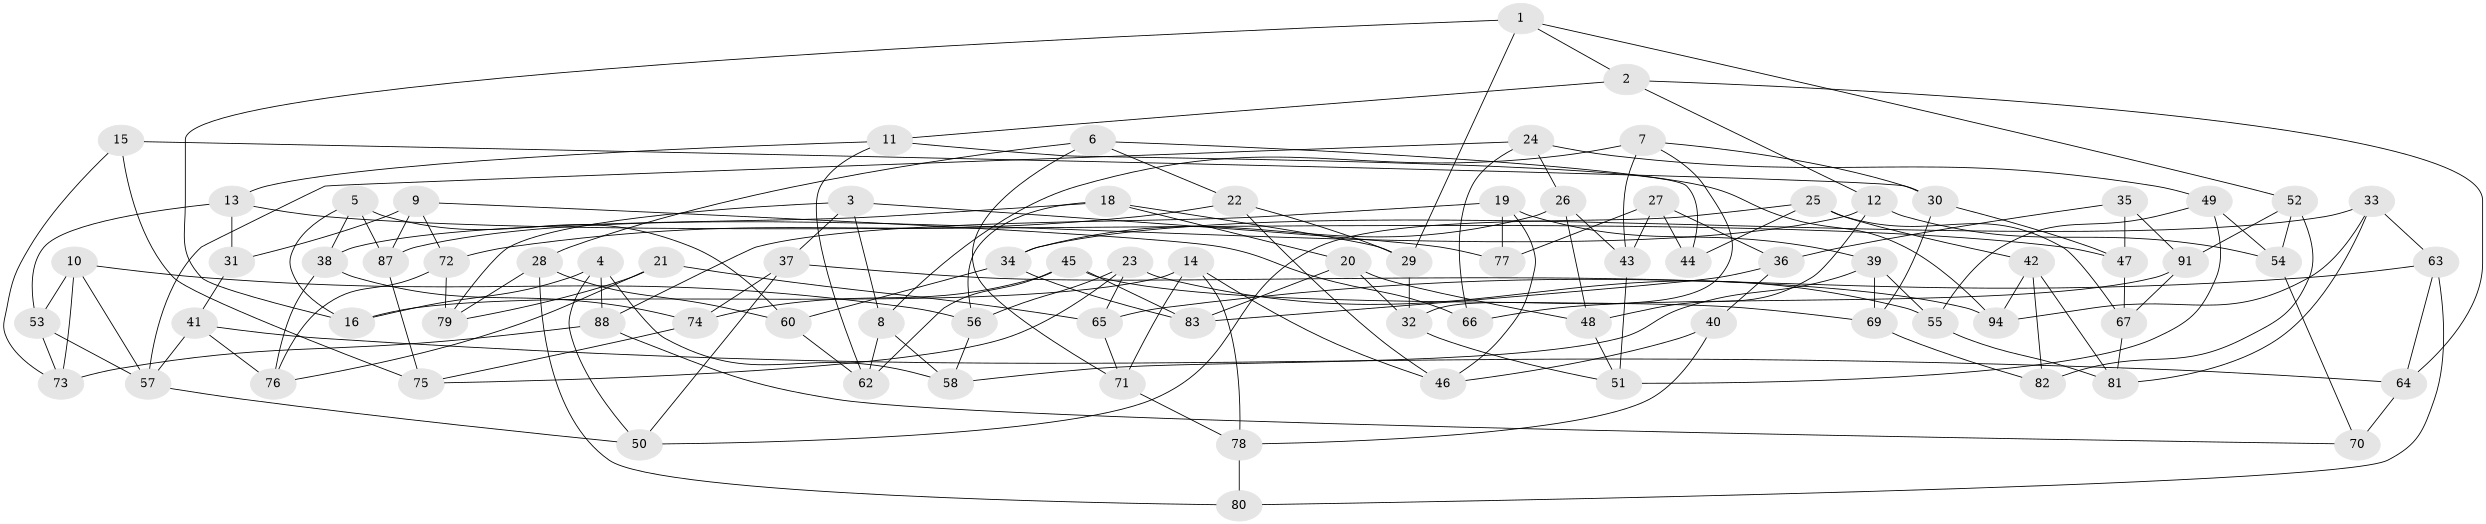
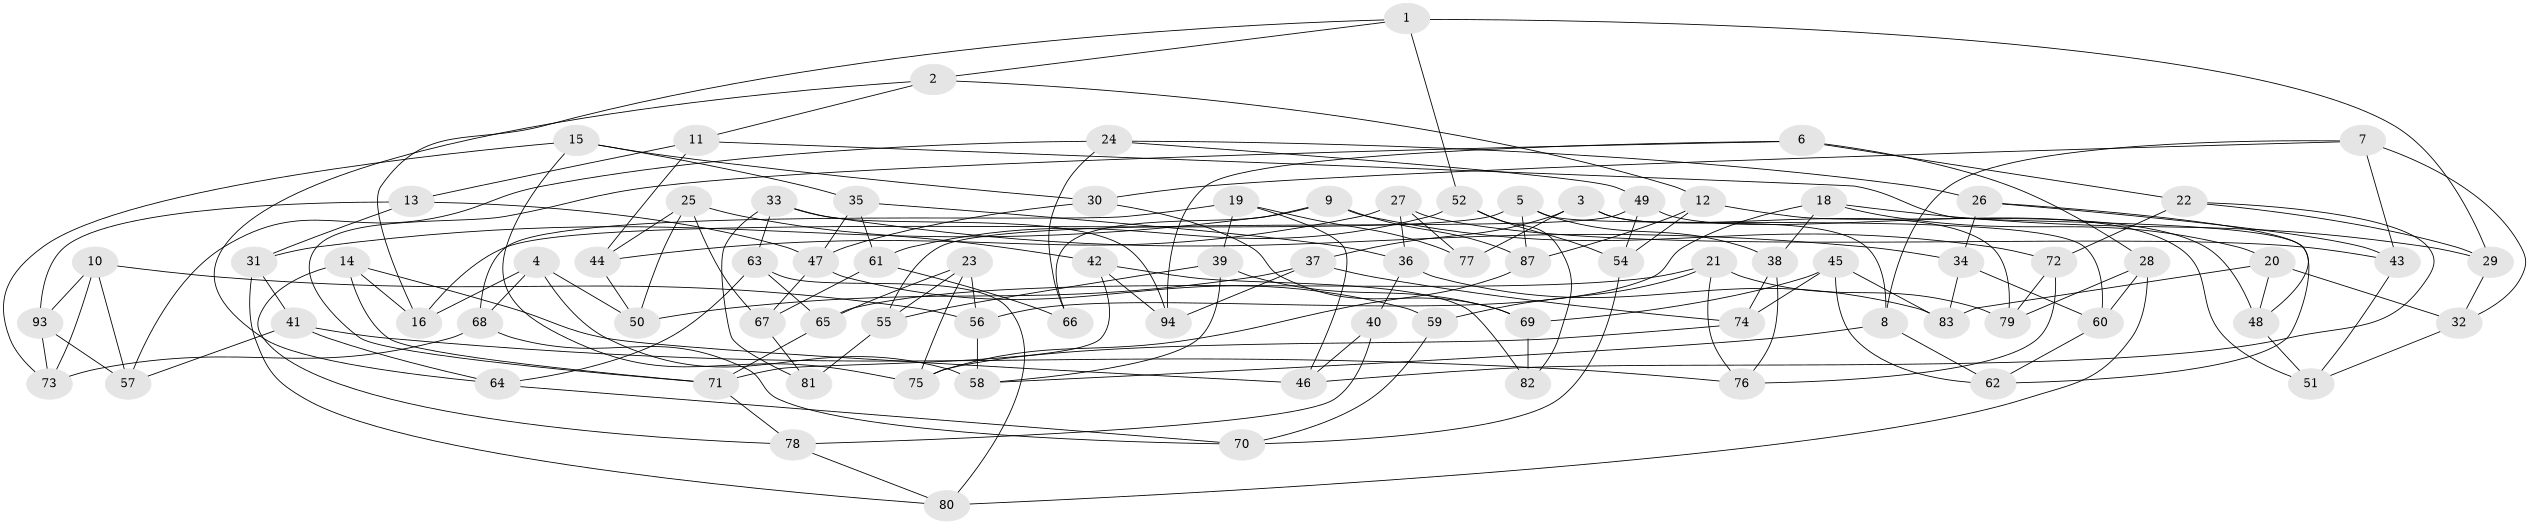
none -> (724, 168)
(2186, 262) -> (877, 262)
(37, 323) -> (40, 323)
(602, 323) -> (480, 323)
none -> (1435, 323)
(2074, 323) -> (952, 361)
(393, 418) -> (617, 293)
none -> (540, 460)
